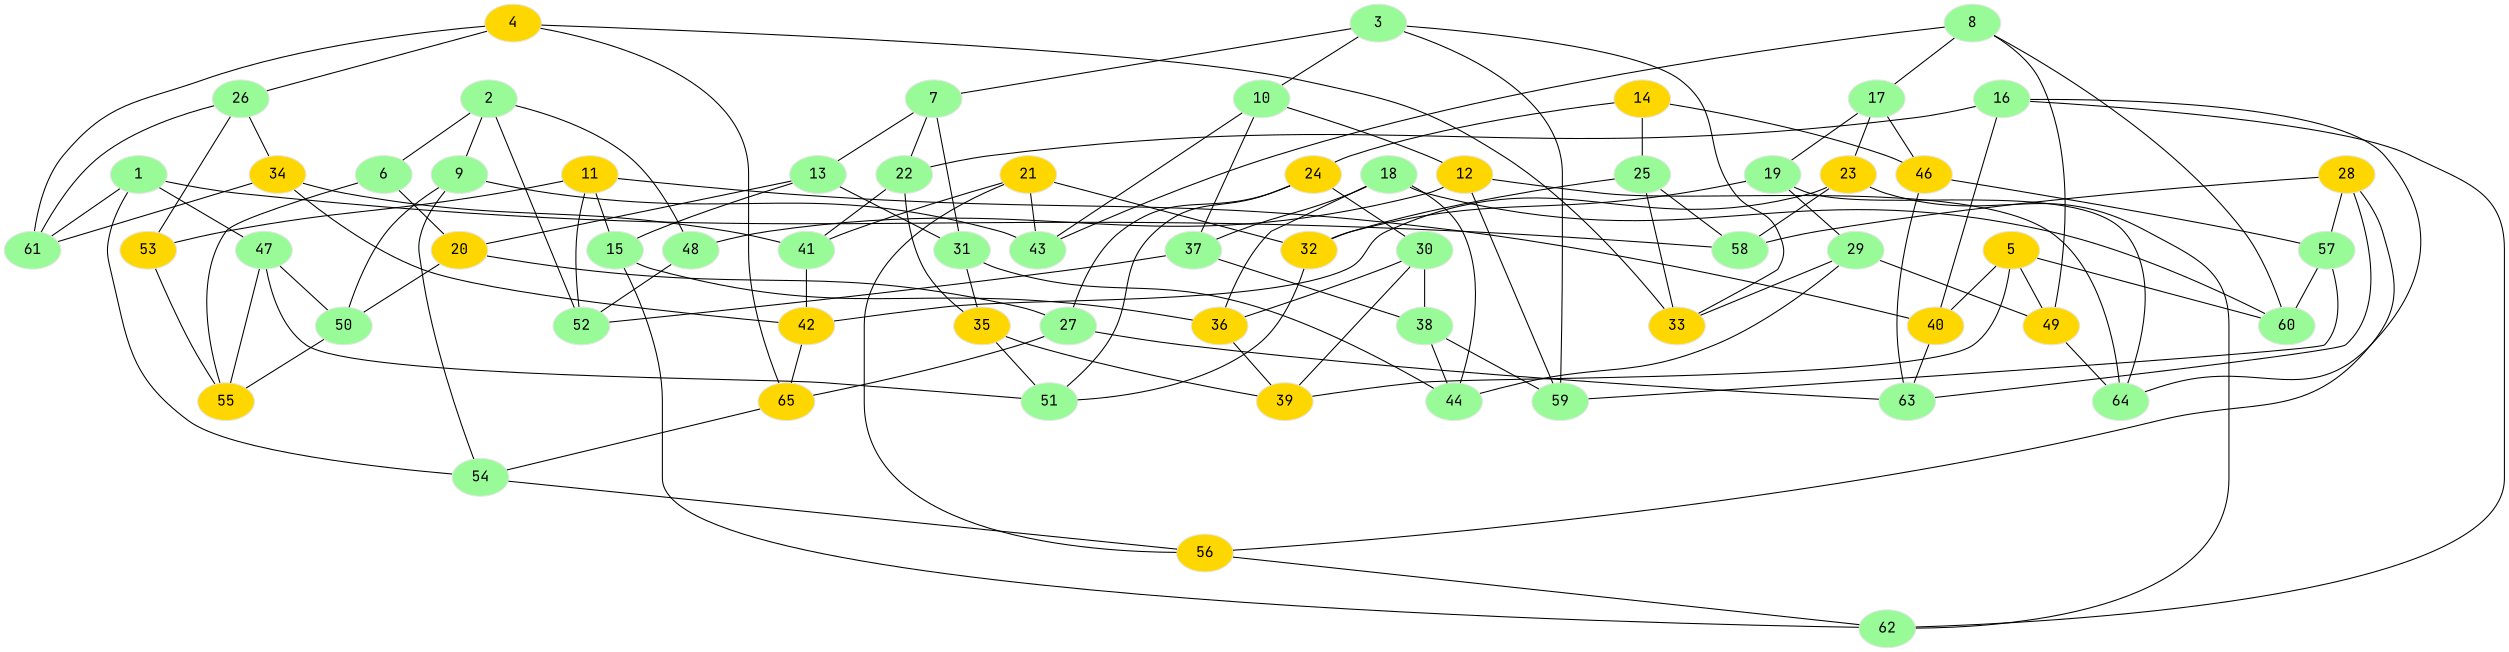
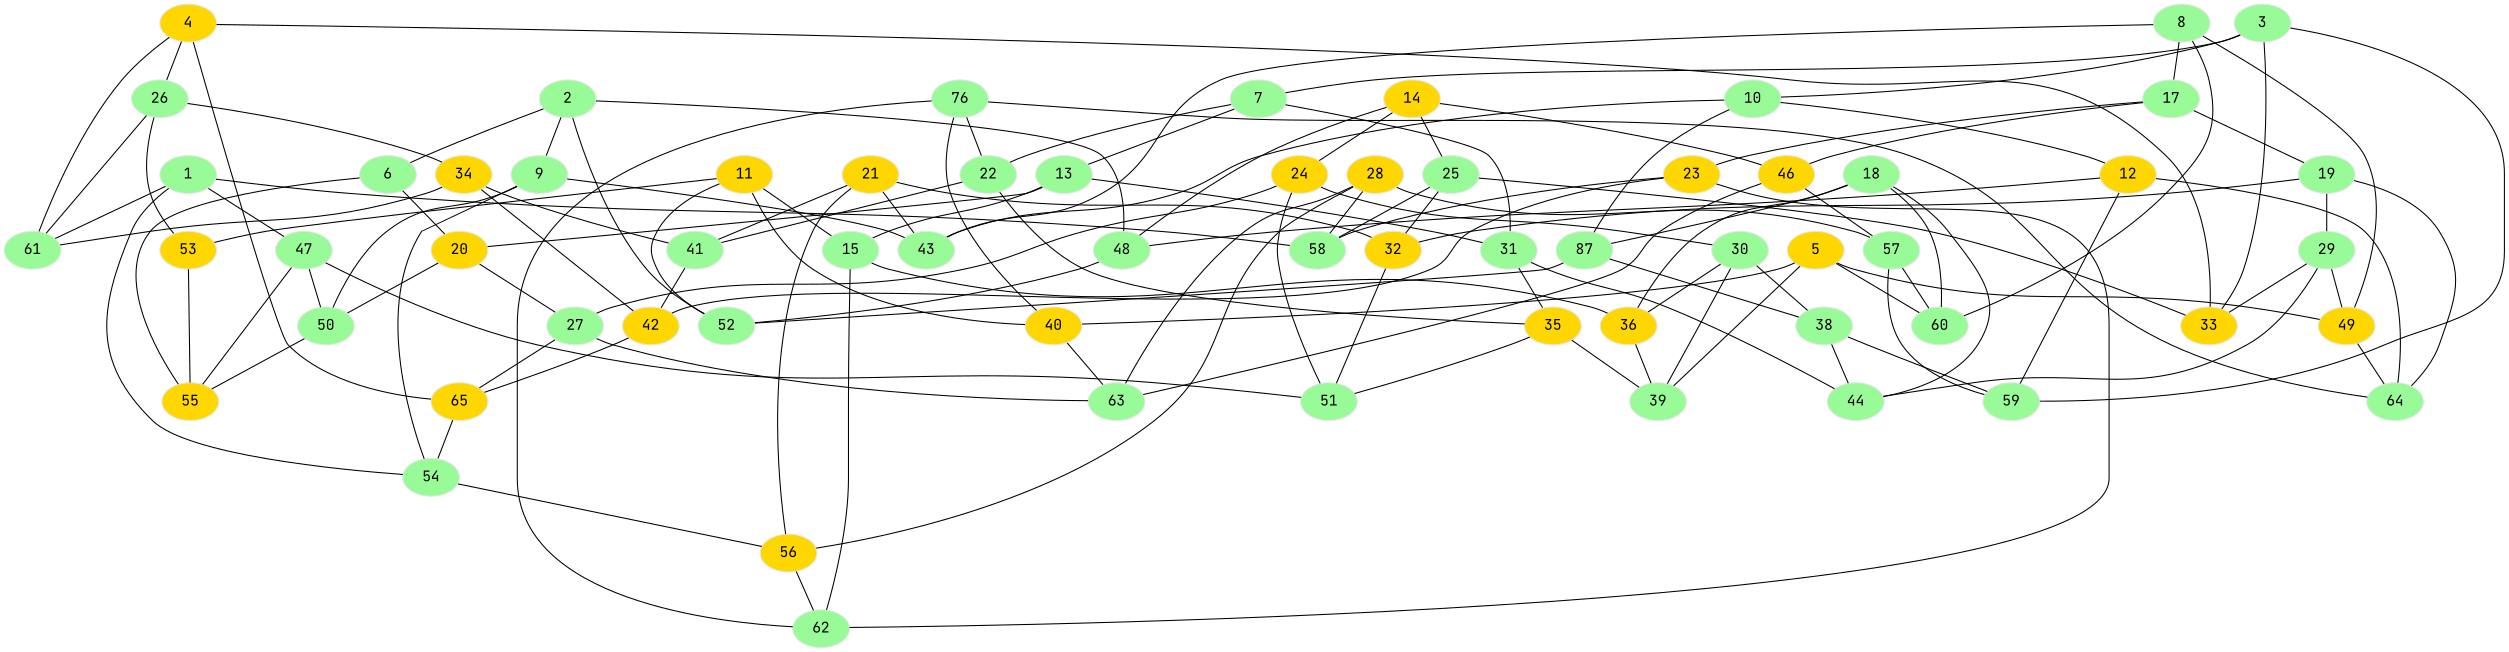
(2002, 99) -> (960, 99)
none -> (1294, 140)
(1193, 250) -> (1584, 250)
(1285, 402) -> (1658, 402)
